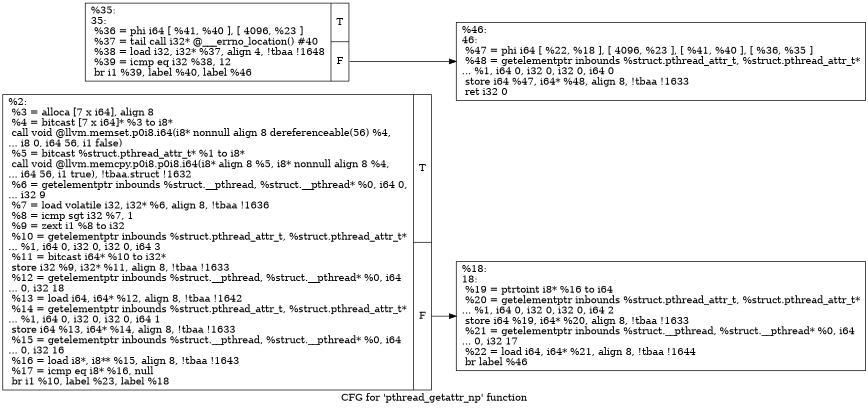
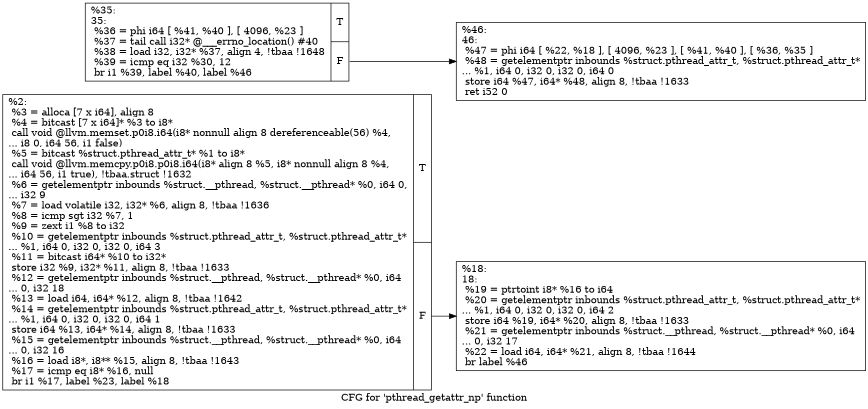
(161, 62) -> (161, 62)
(485, 92) -> (485, 92)
(89, 382) -> (89, 382)
